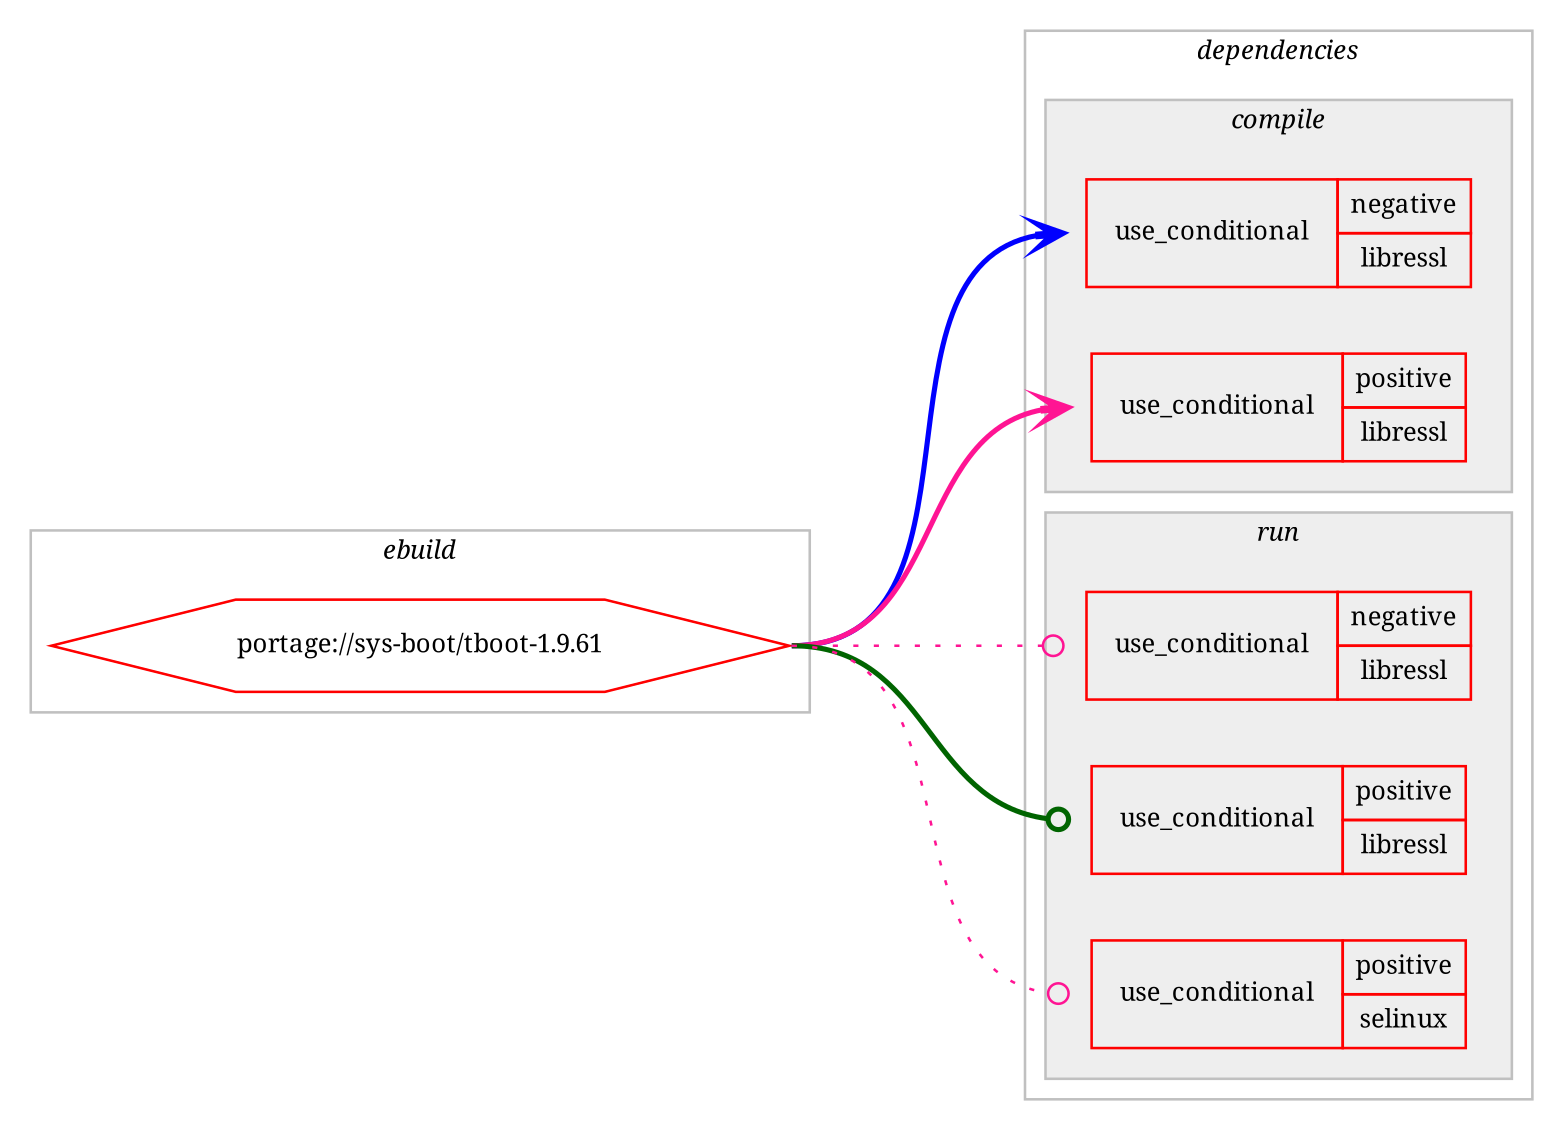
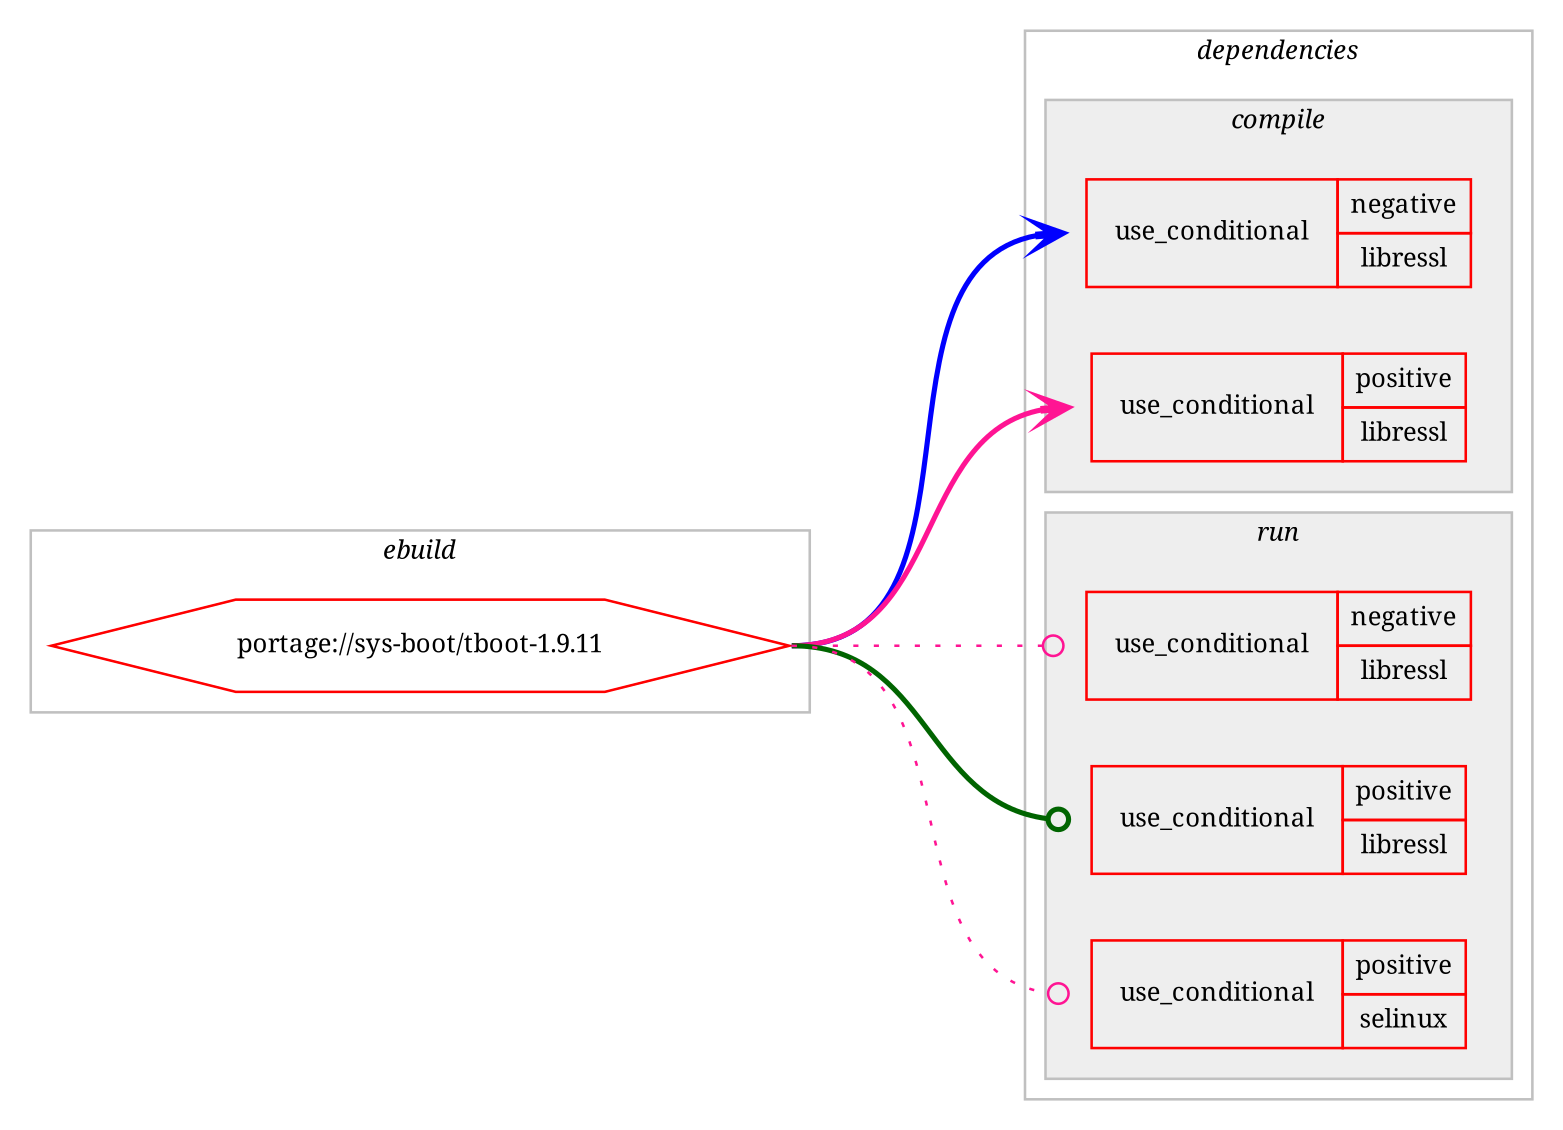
(420, 646) -> (420, 646)
